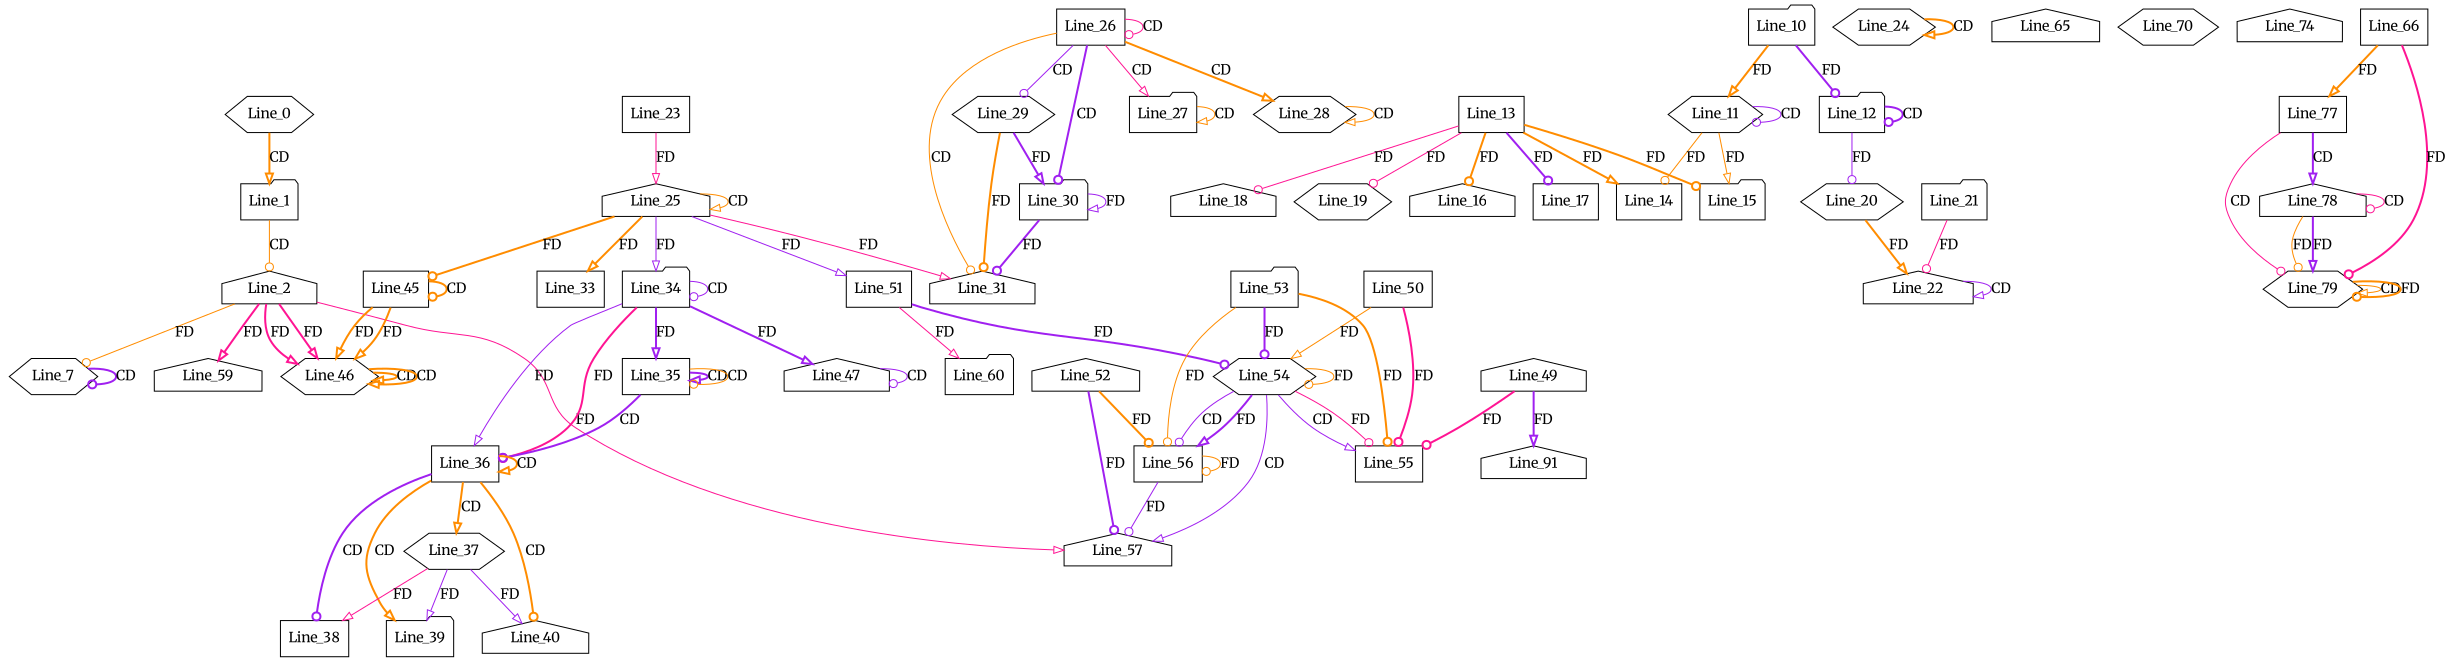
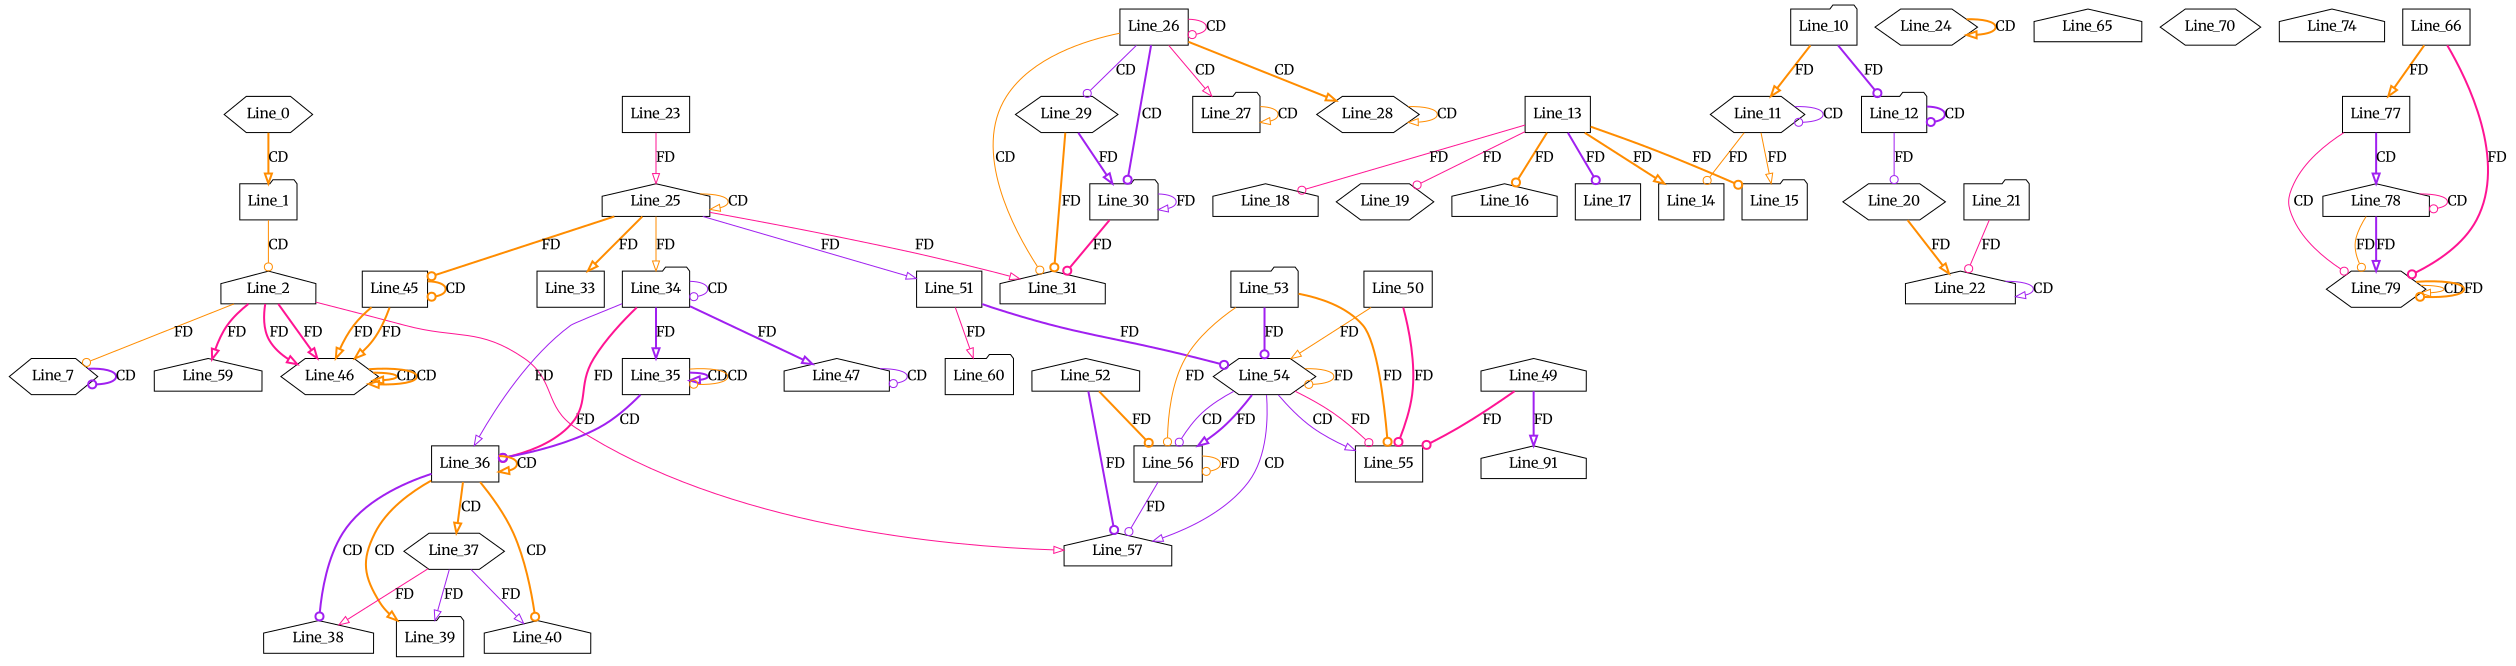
(656, 239) -> (656, 239)
(1019, 244) -> (1090, 244)
(315, 639) -> (319, 639)
